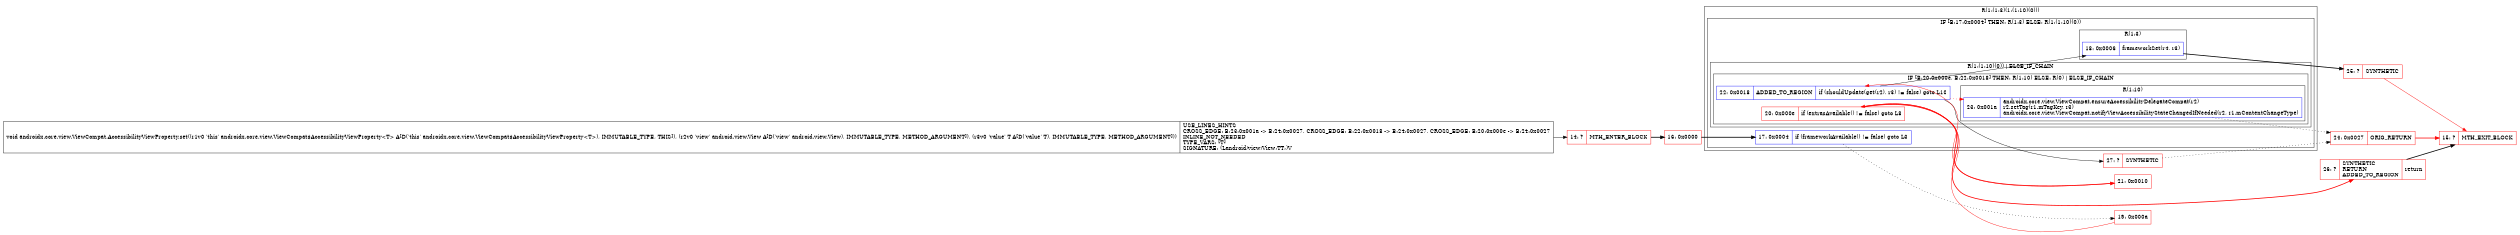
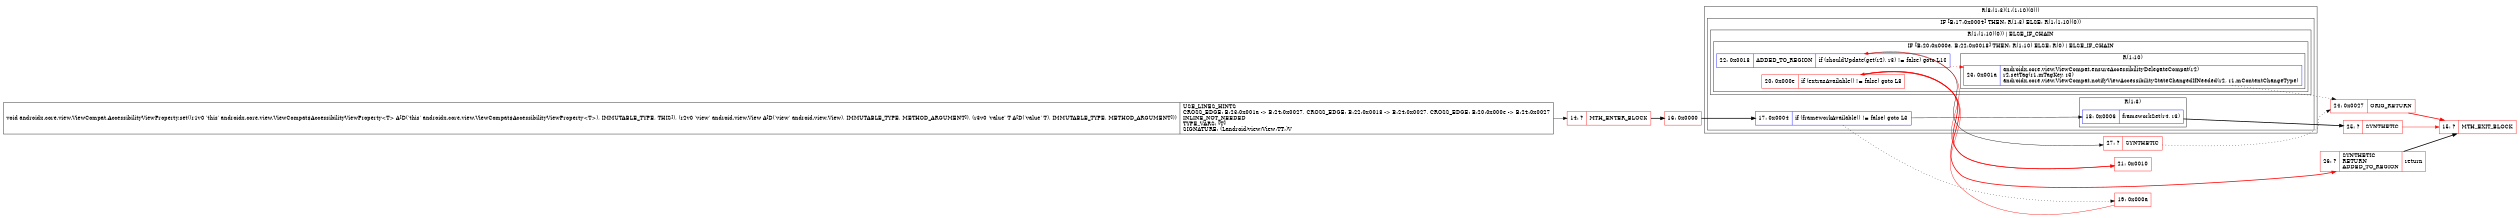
(2011, 11) -> (2011, 11)
(1981, 71) -> (1995, 117)
